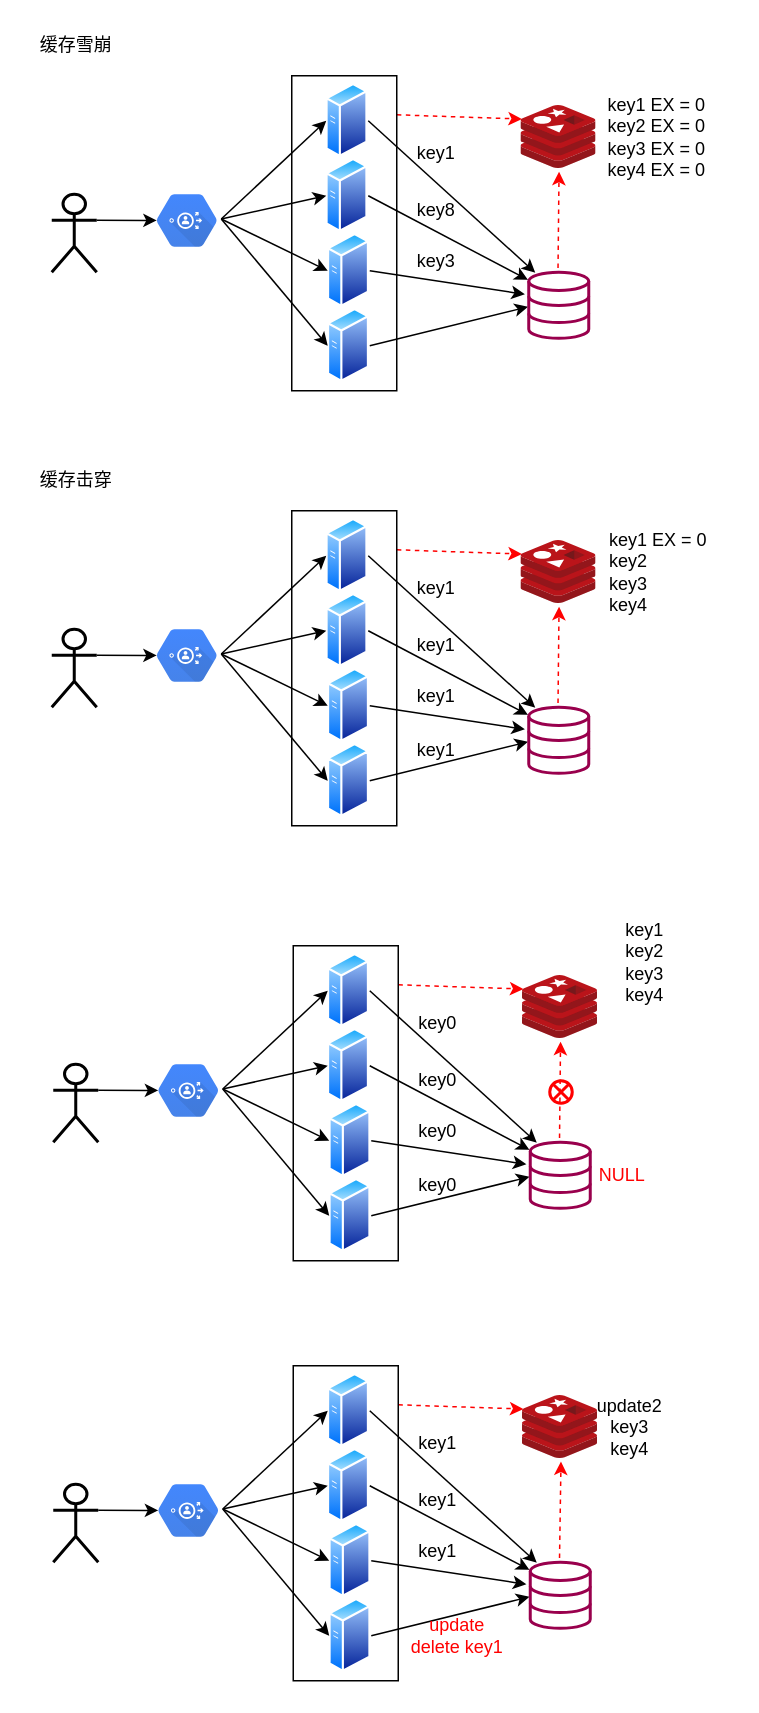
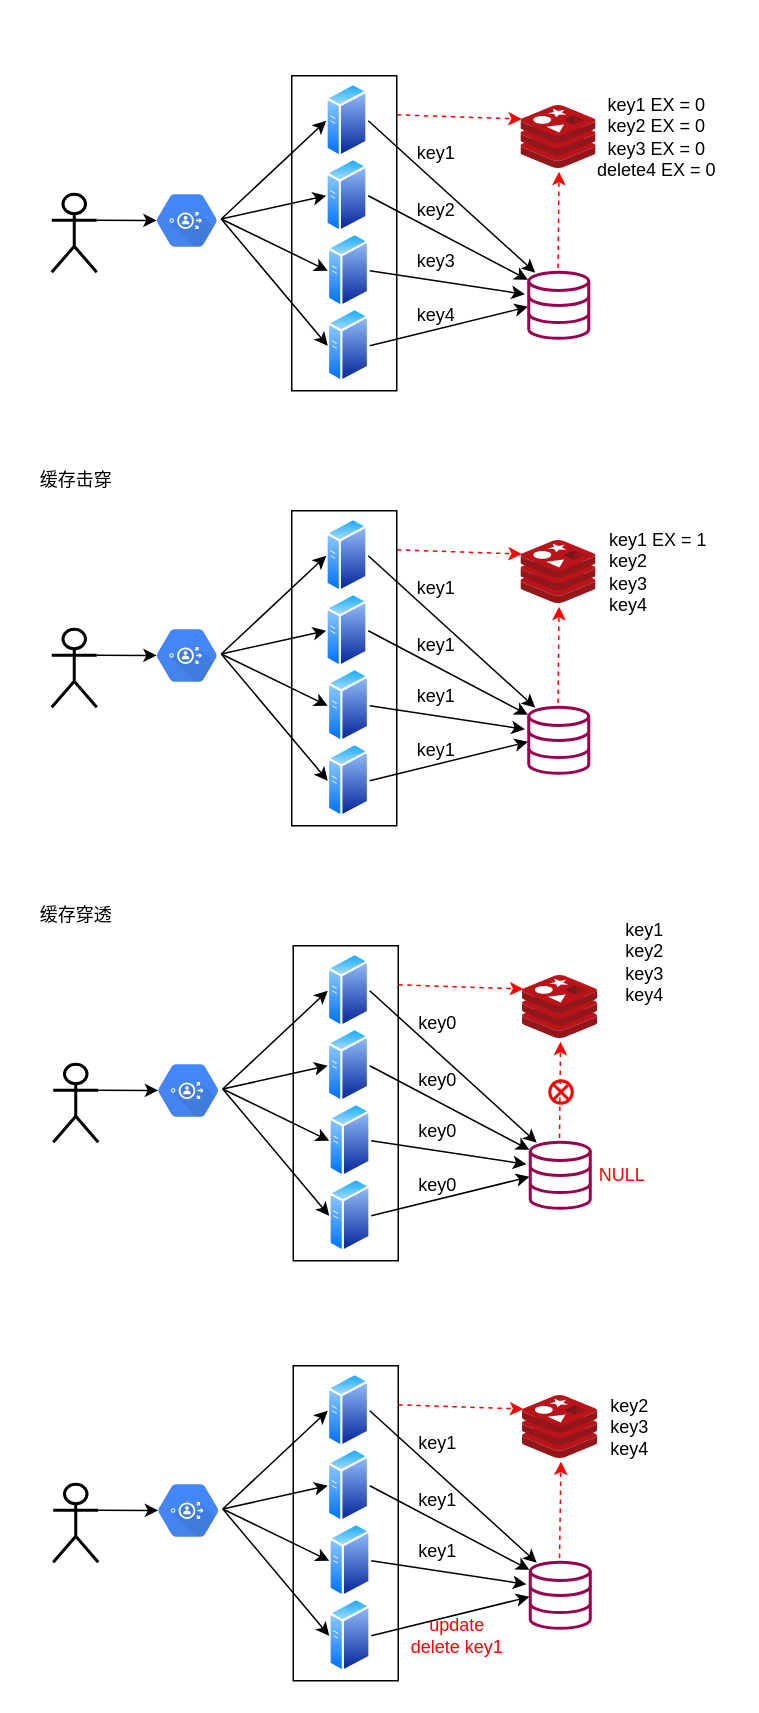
(76, 46) -> none
(657, 137) -> (657, 137)
(437, 211) -> (437, 211)
none -> (436, 316)
(658, 572) -> (658, 572)
none -> (76, 916)
(630, 1427) -> (630, 1427)
